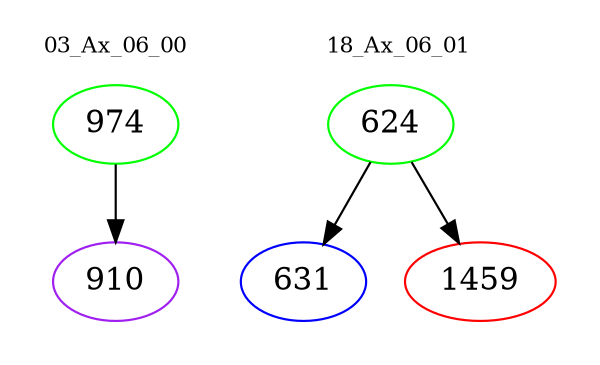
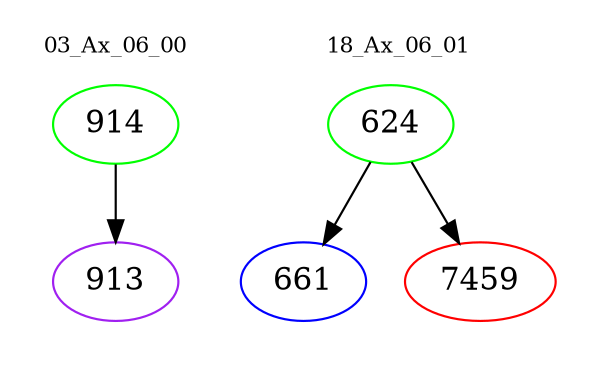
(116, 124) -> (116, 124)
(116, 282) -> (116, 282)
(303, 282) -> (303, 282)
(480, 282) -> (480, 282)
